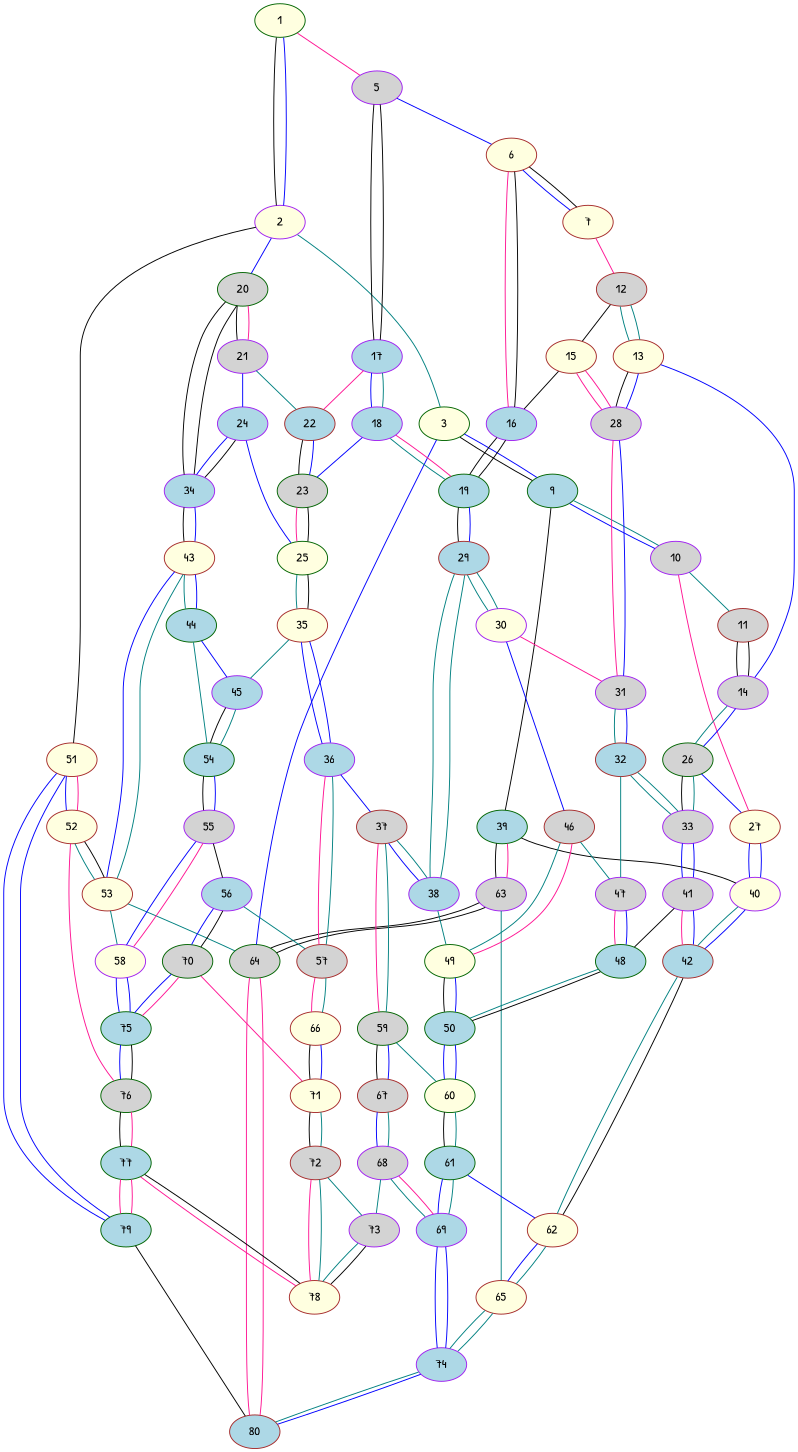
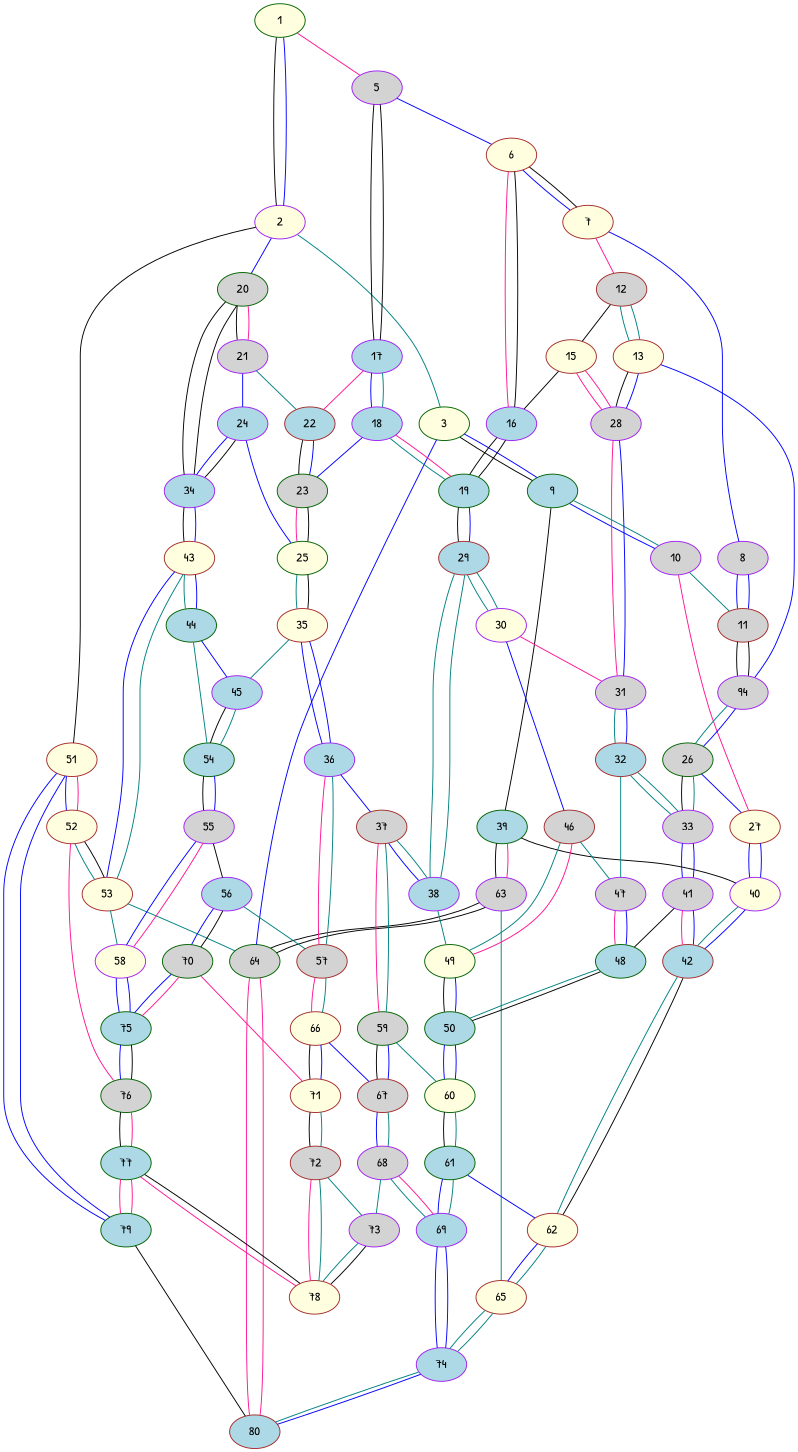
none -> (743, 558)
(743, 693) -> (743, 693)
none -> (349, 1062)
